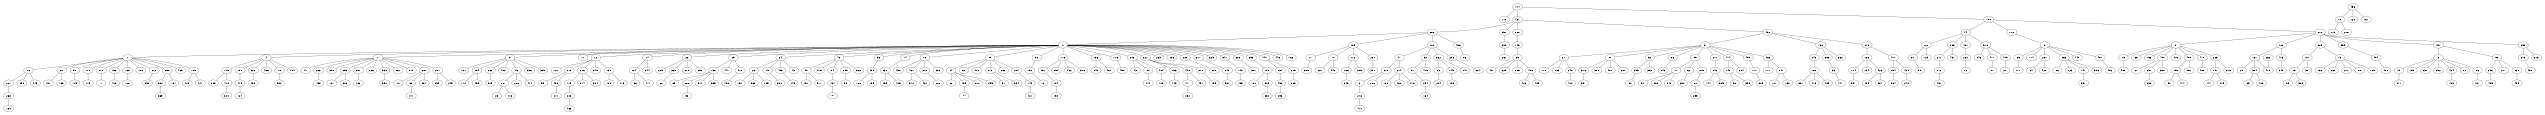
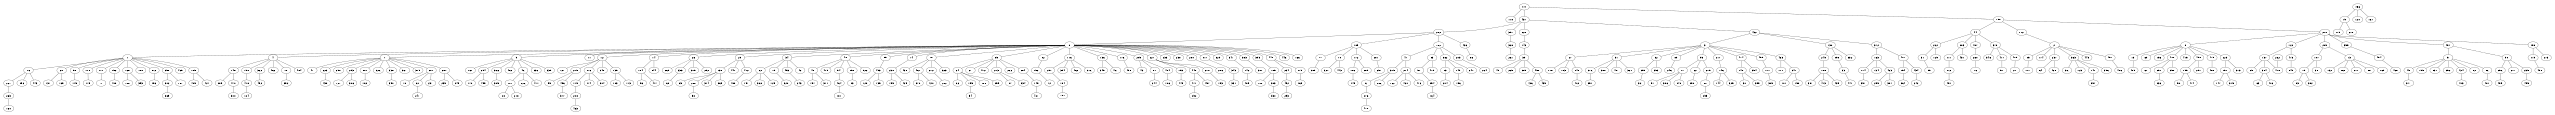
none -> (141, 83)
